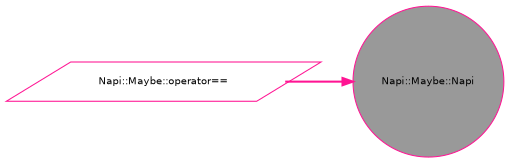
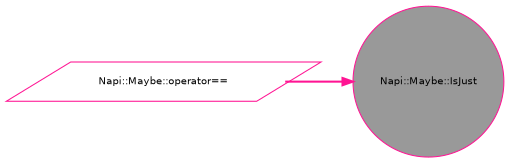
(428, 82) -> (428, 82)
